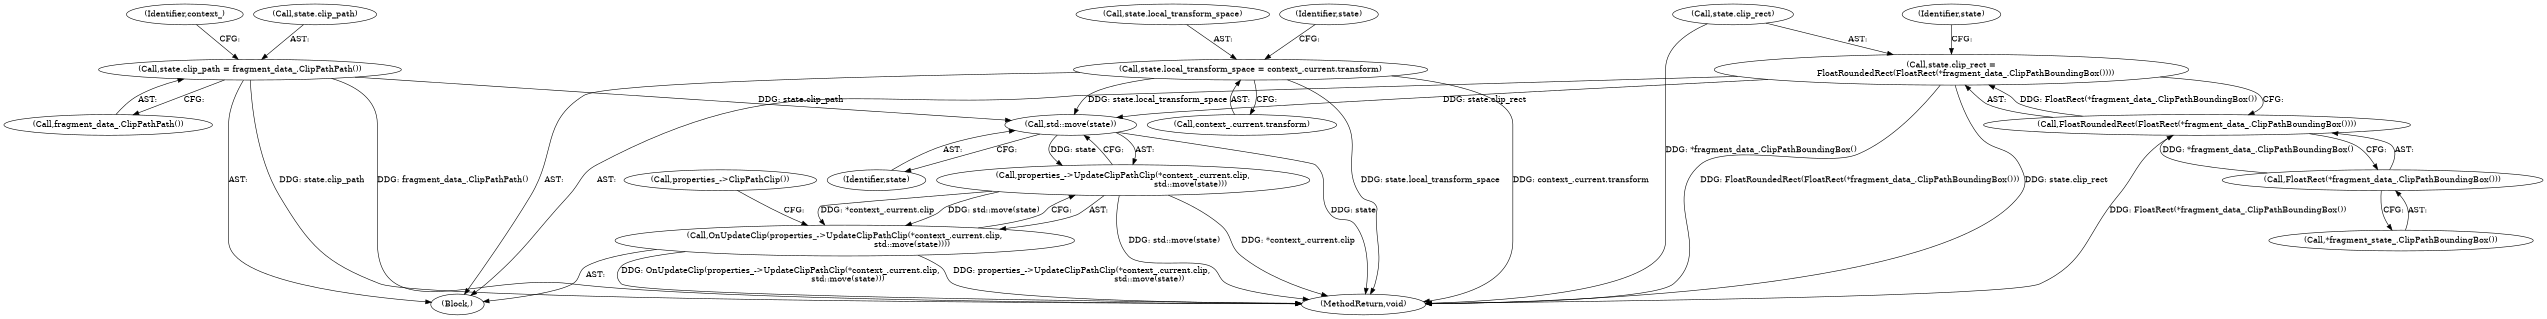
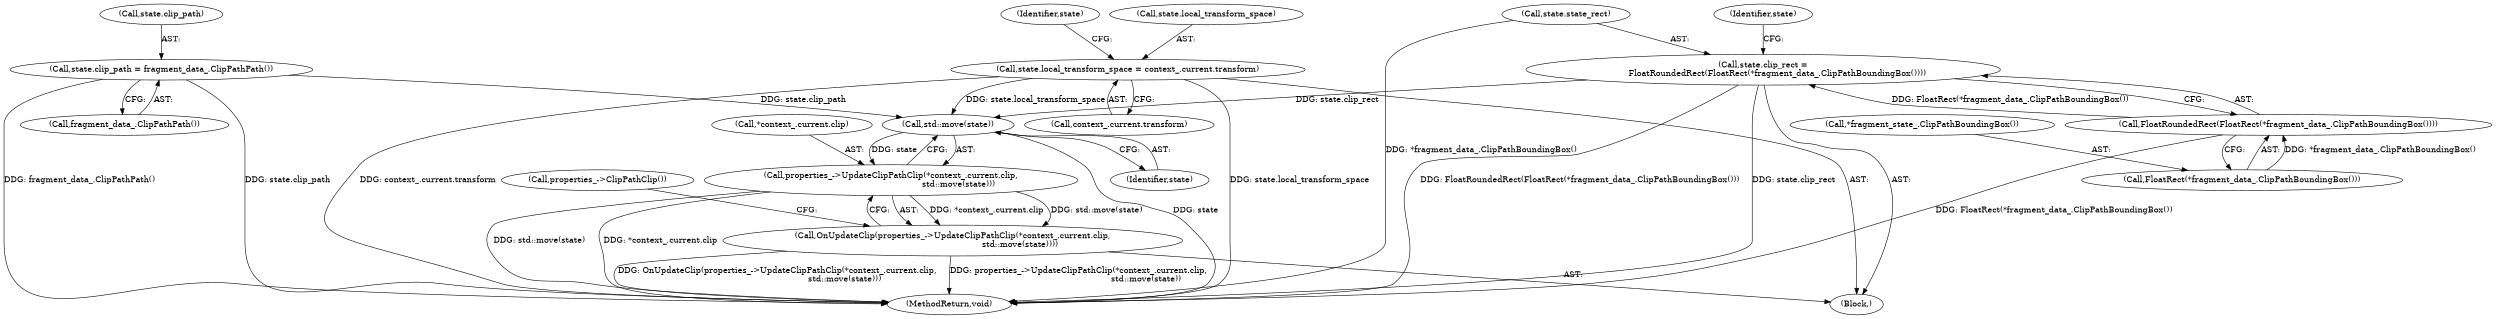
(185, 14) -> none
(1733, 14) -> (1566, 14)
none -> (792, 125)
(2382, 209) -> none
(243, 261) -> none
